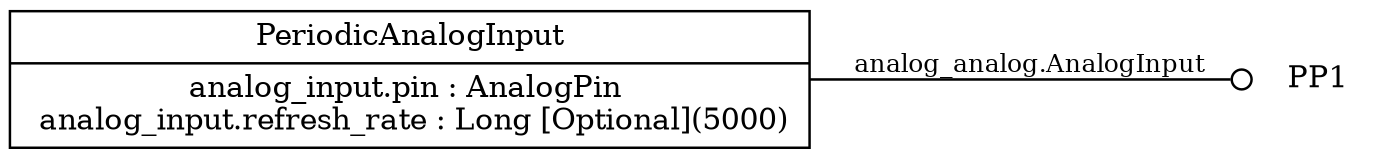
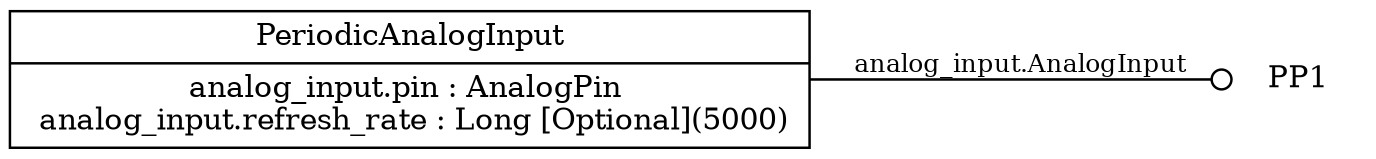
(1031, 66) -> (1021, 66)
